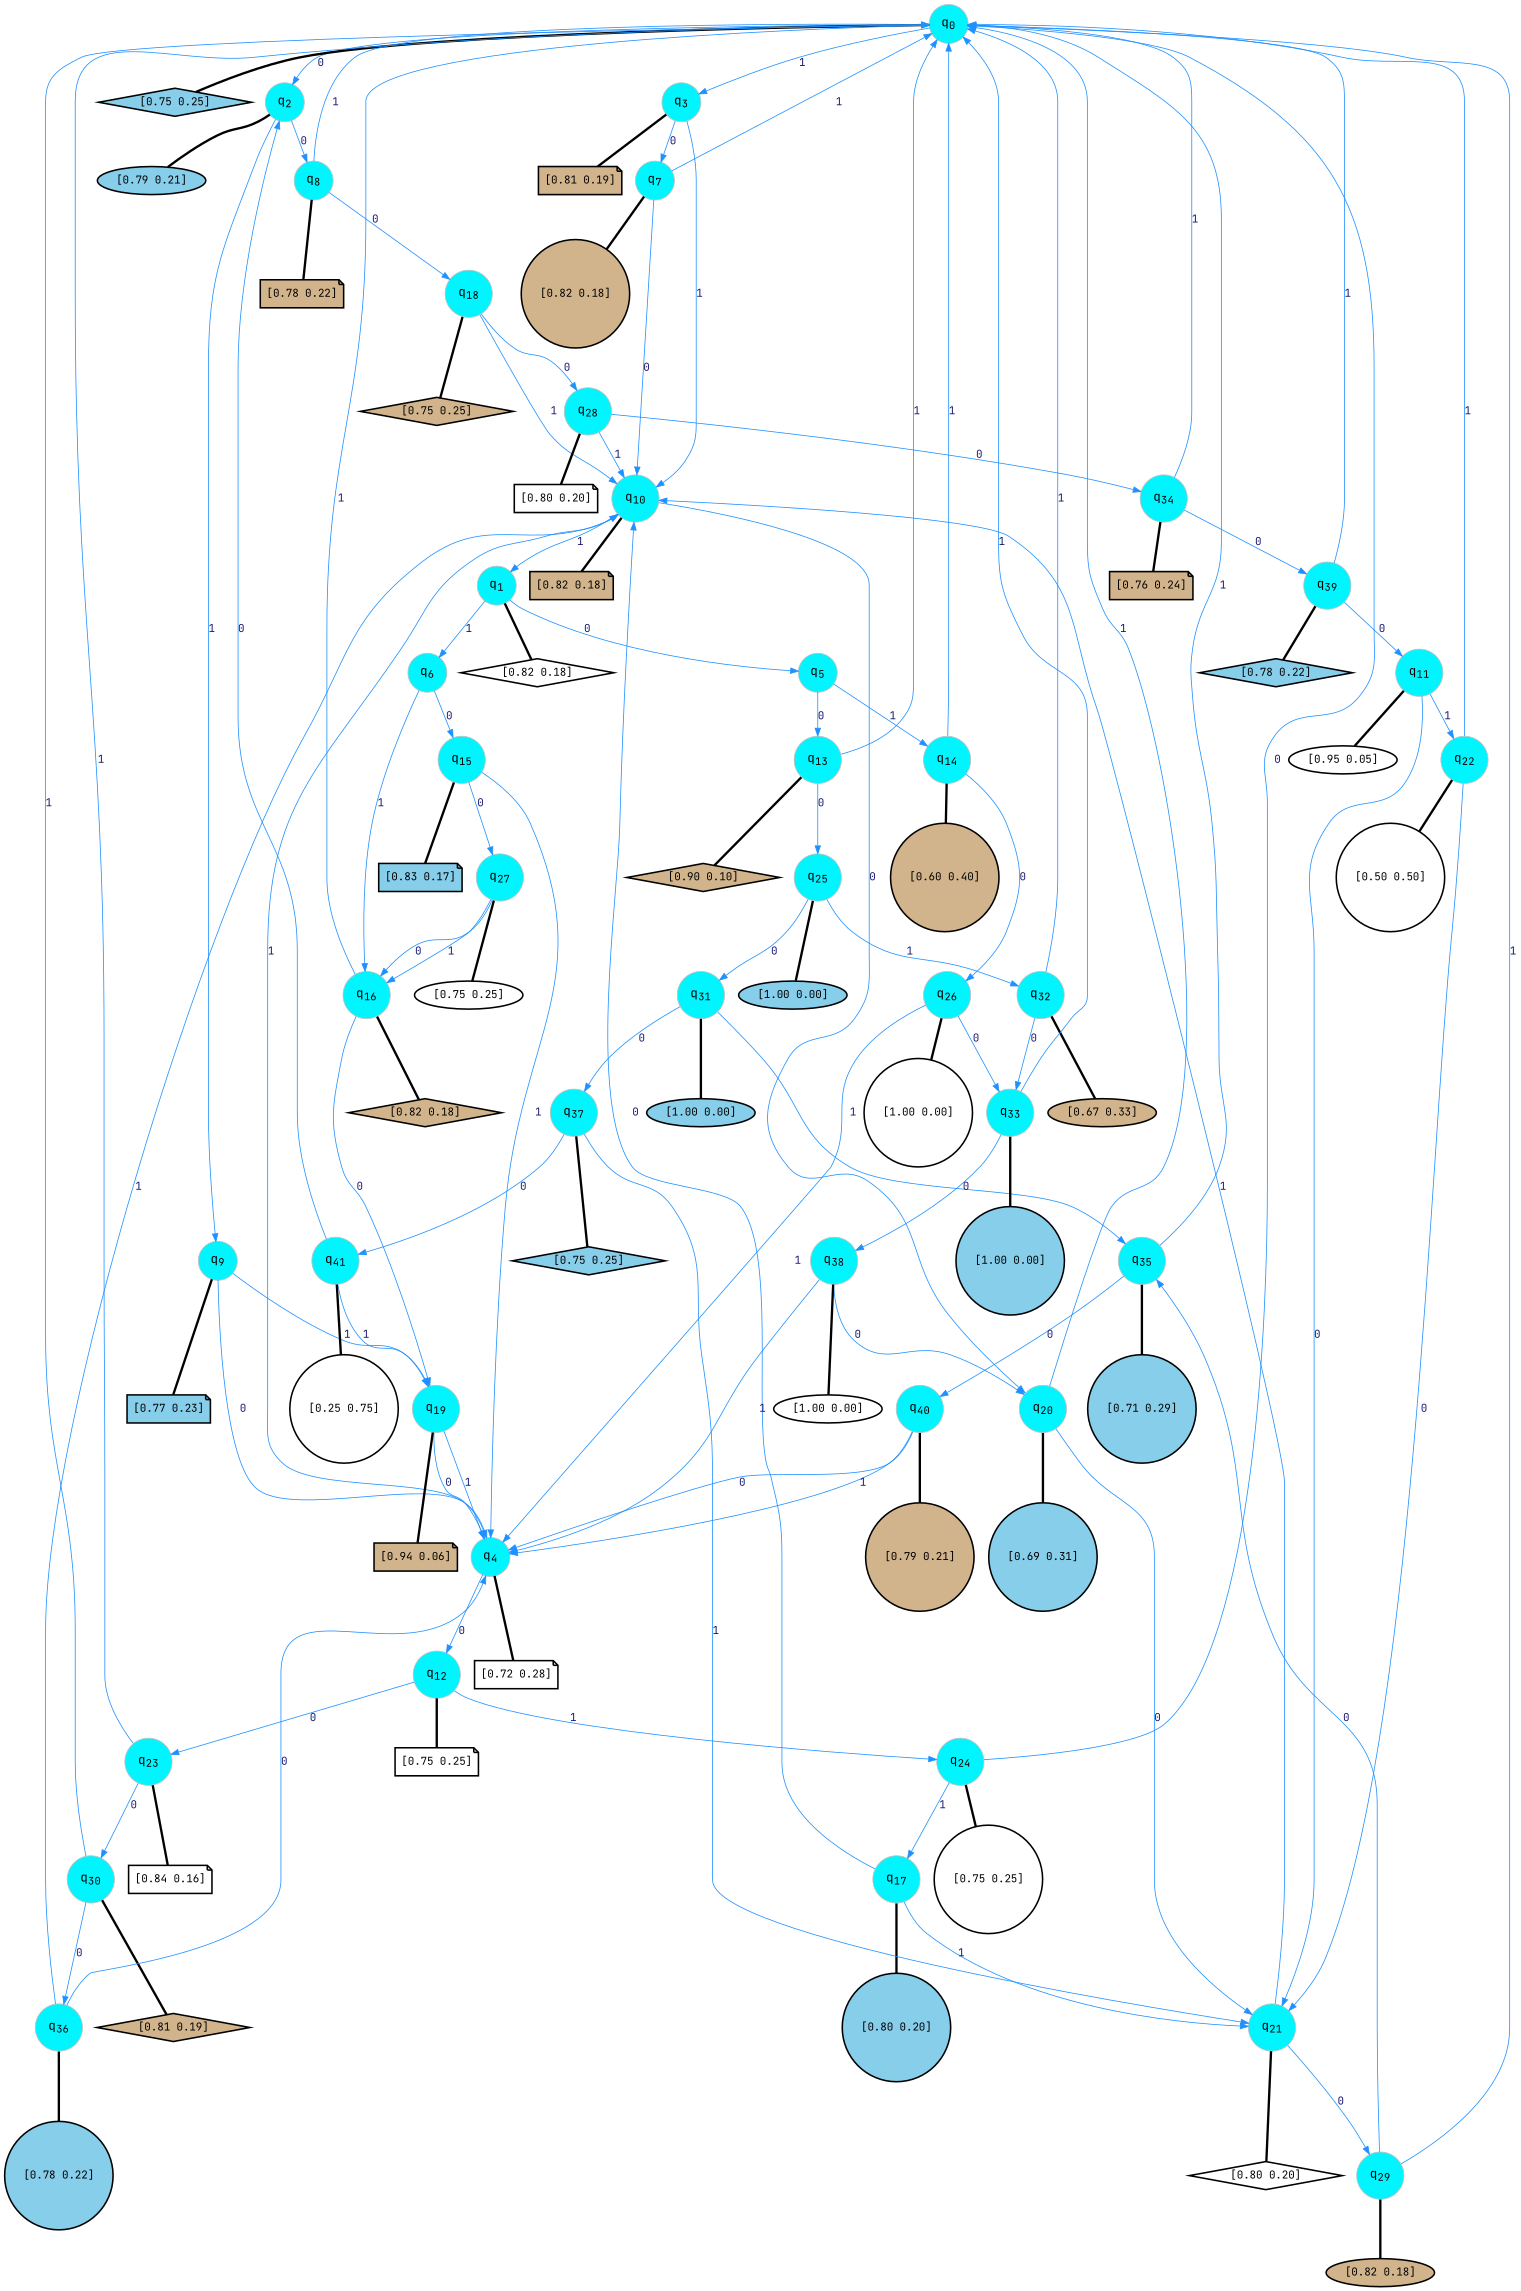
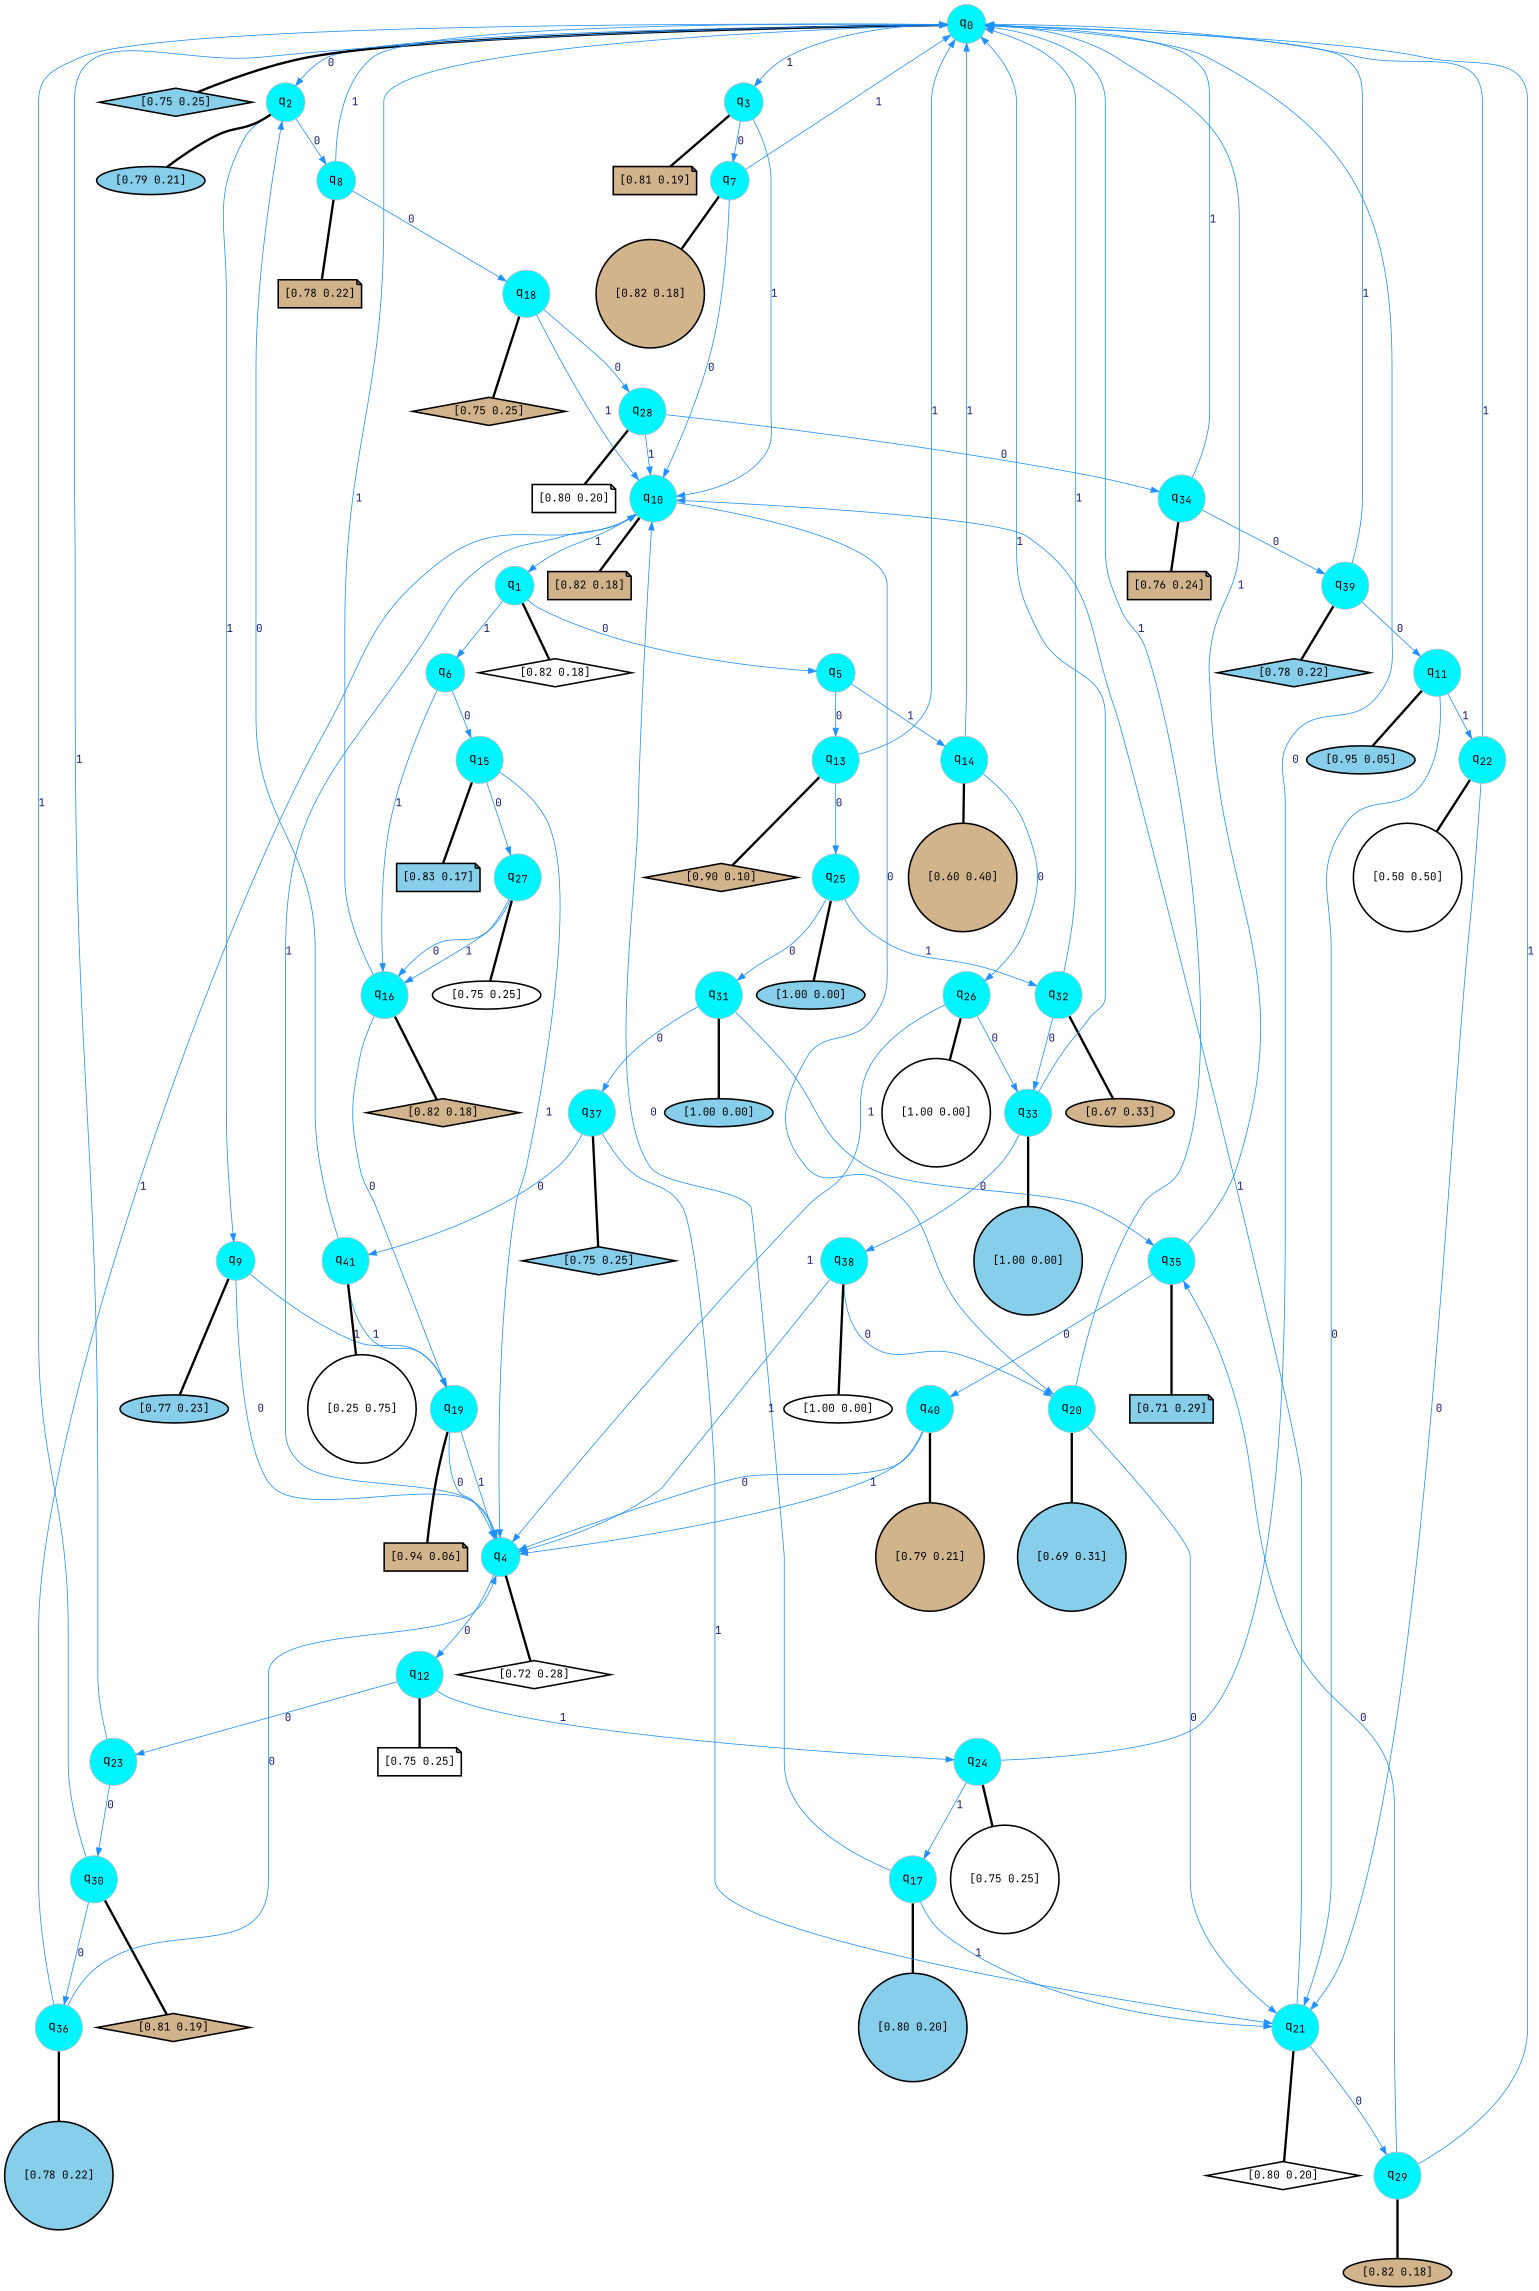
(1343, 760) -> (1361, 760)
(169, 1409) -> (174, 1409)
(1142, 1409) -> (1171, 1409)
(516, 1675) -> (534, 1675)
(170, 1879) -> none
